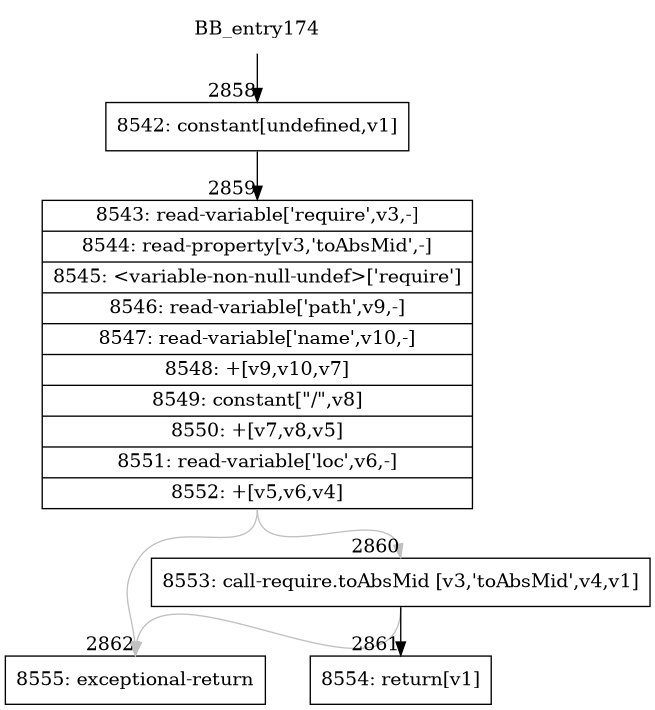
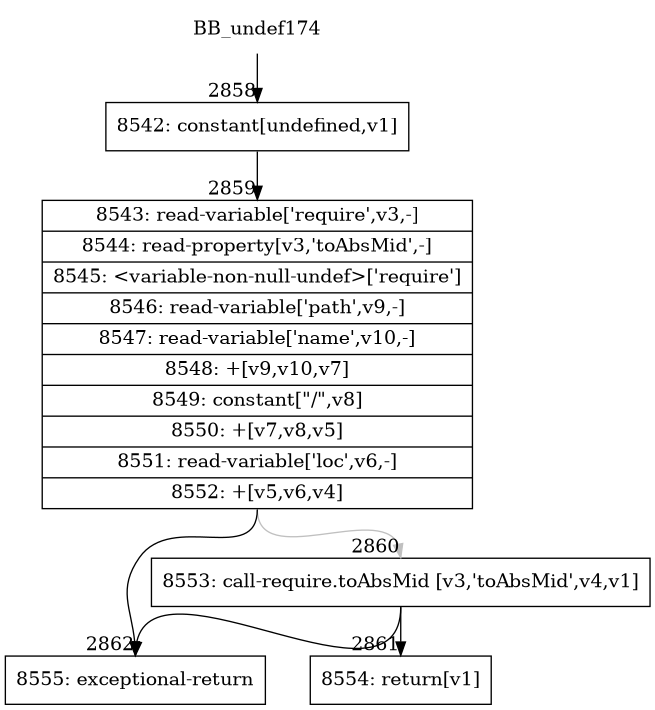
(257, 29) -> (257, 29)
(160, 542) -> (160, 542)
(275, 633) -> (275, 633)
